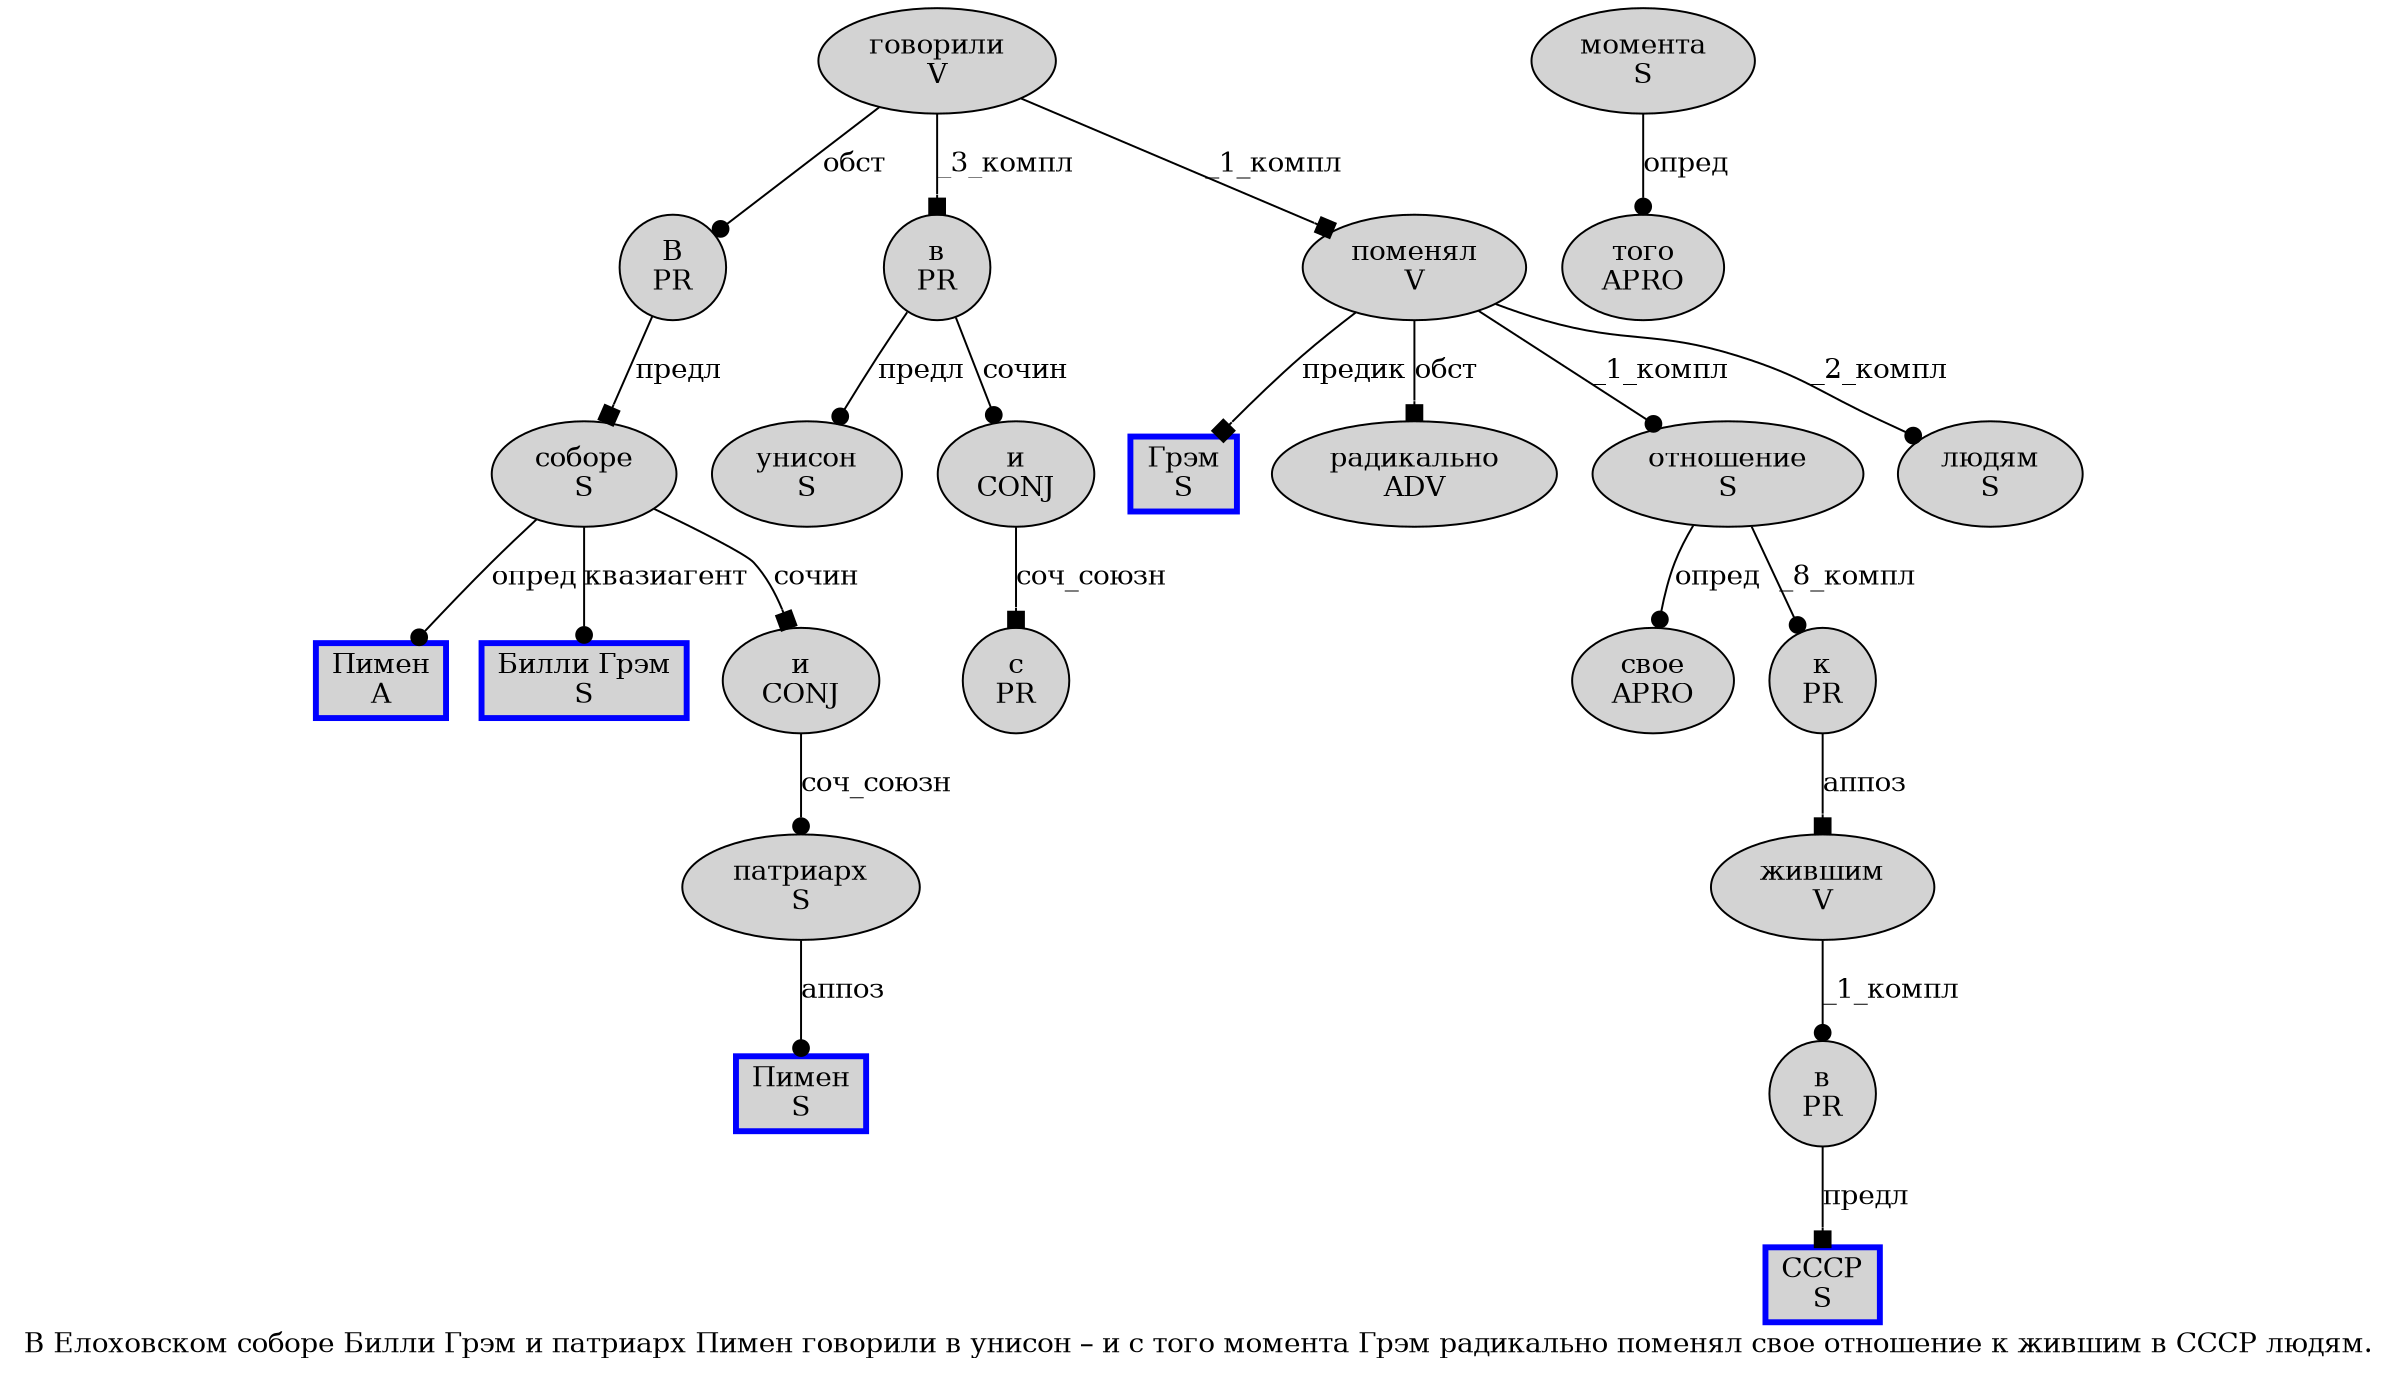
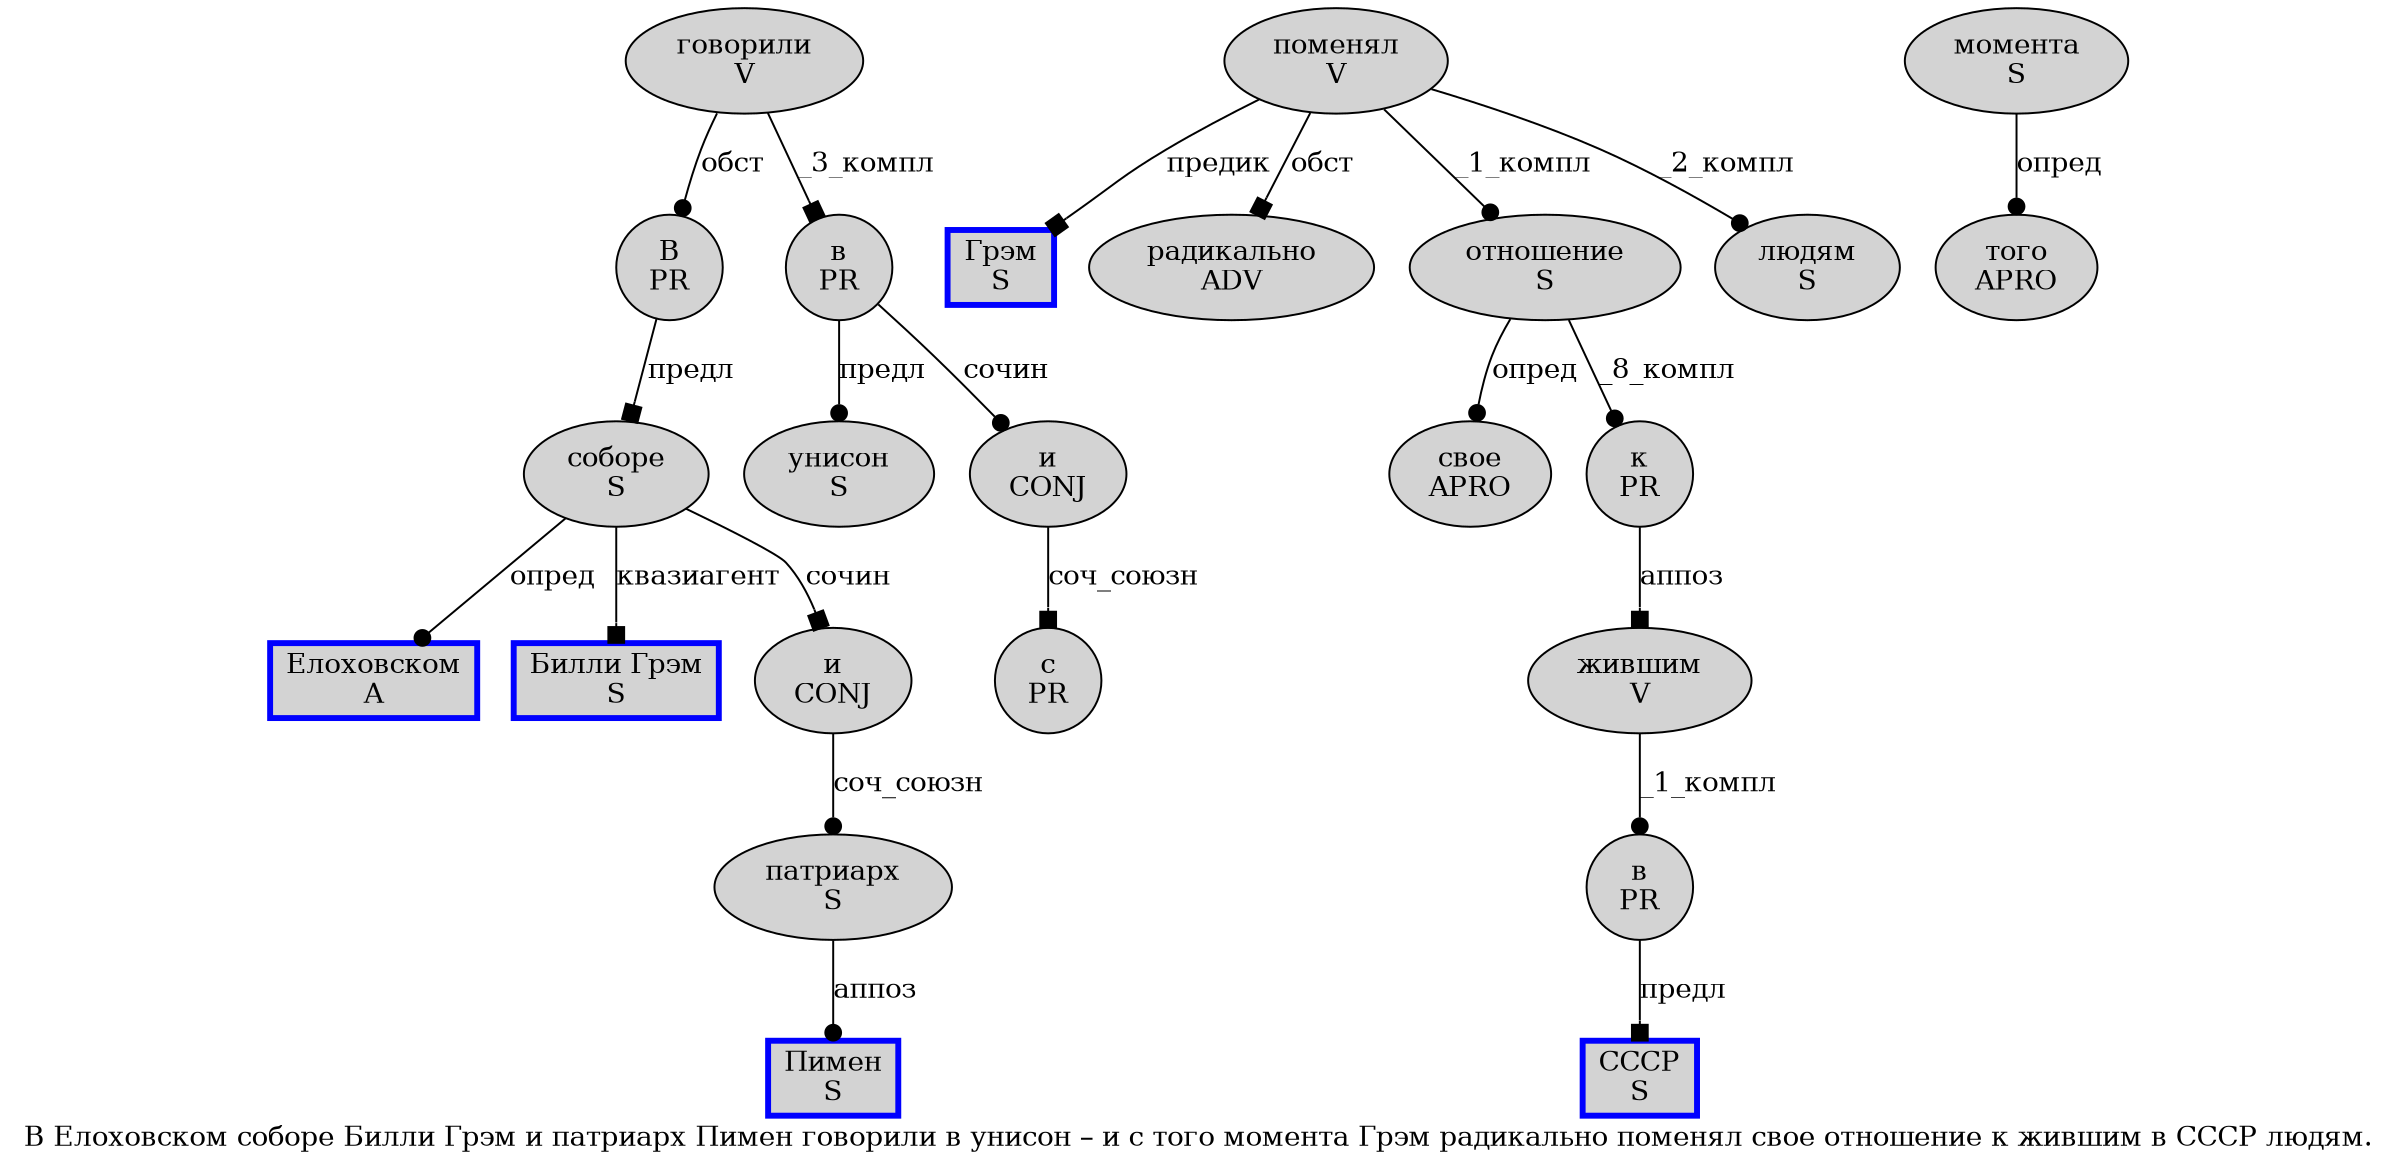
(1168, 161) -> none
(584, 577) -> (616, 575)
(381, 681) -> (374, 681)
